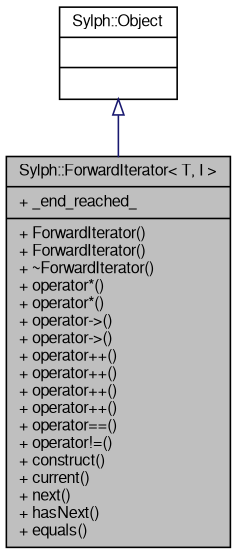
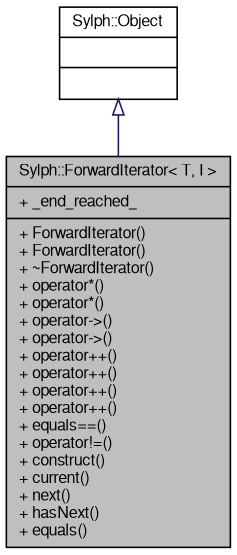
(68, 426) -> (63, 426)
